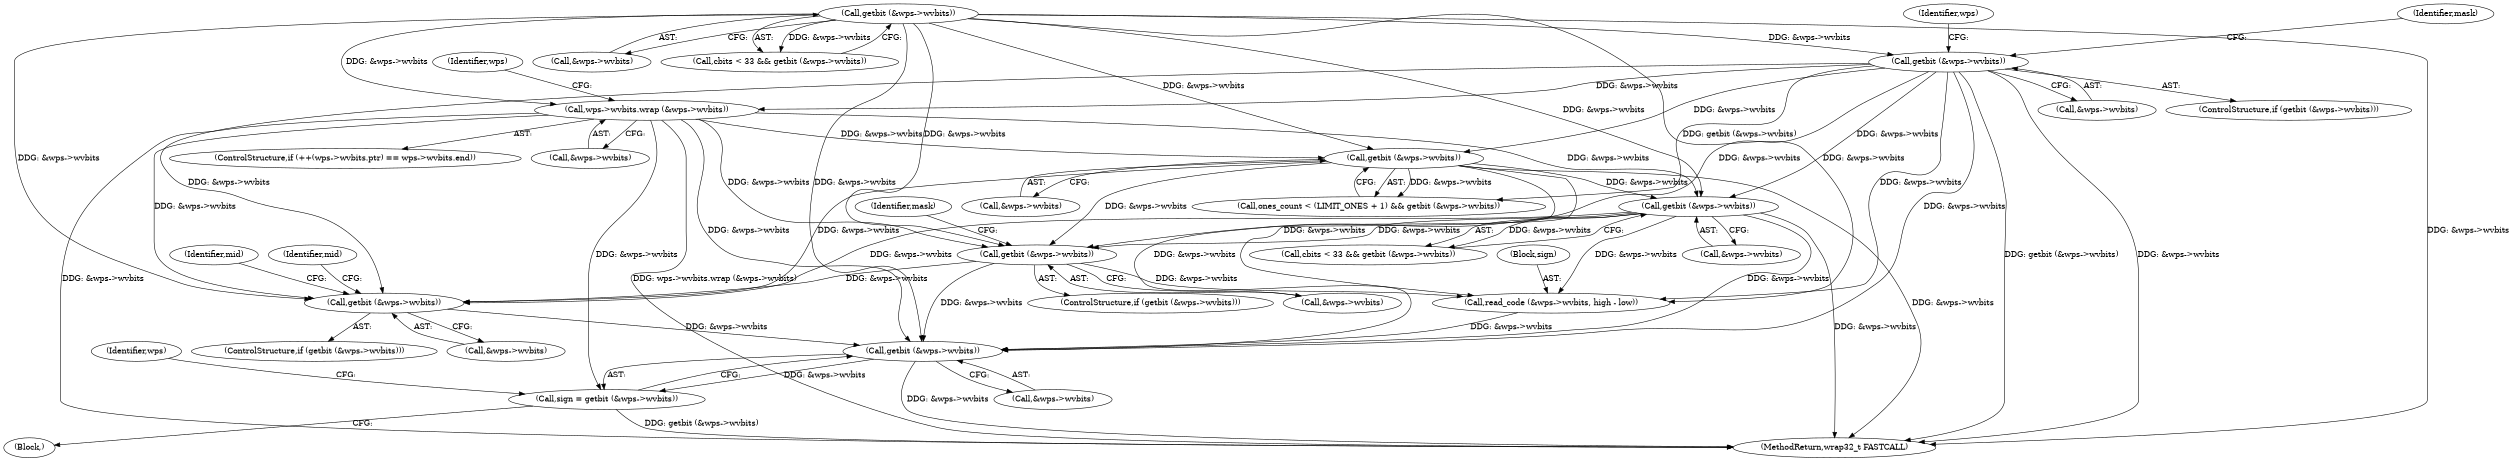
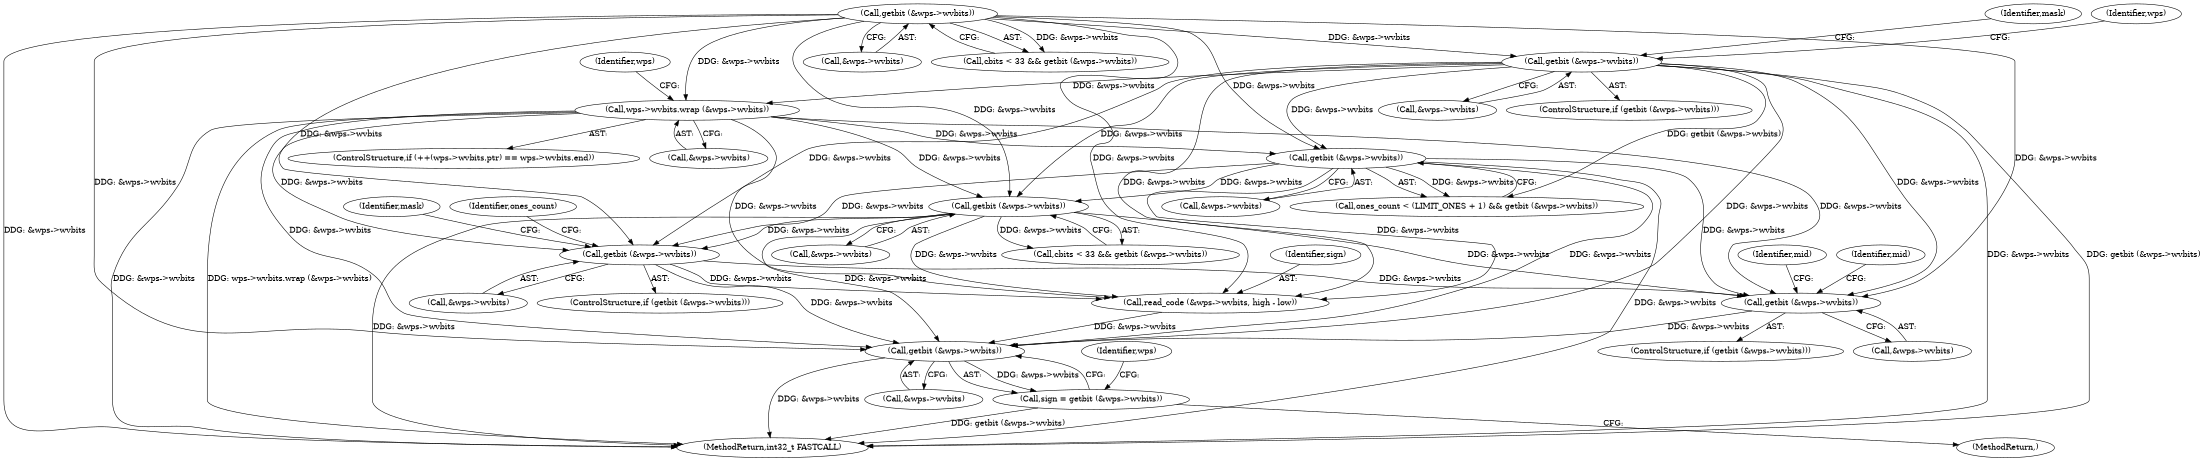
none -> (513, 207)
(597, 243) -> (832, 274)
(1533, 255) -> (1316, 255)
(29, 448) -> (2006, 448)
(1834, 448) -> (773, 448)
